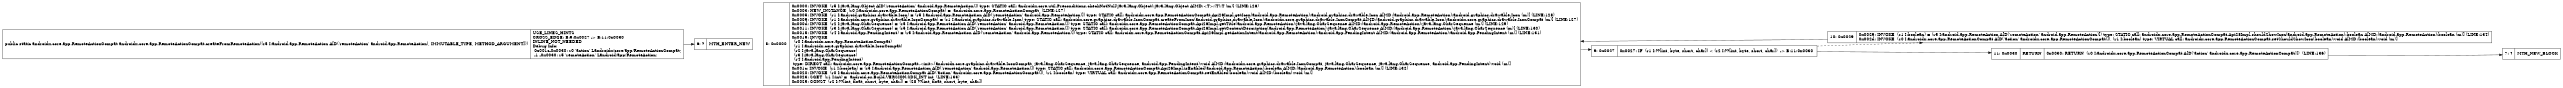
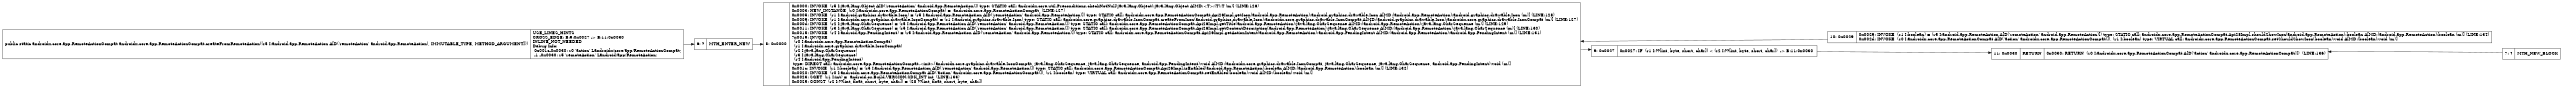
(811, 37) -> (811, 37)
none -> (756, 44)
(1868, 44) -> none
(2414, 56) -> (2417, 52)
